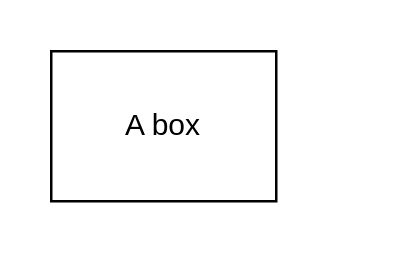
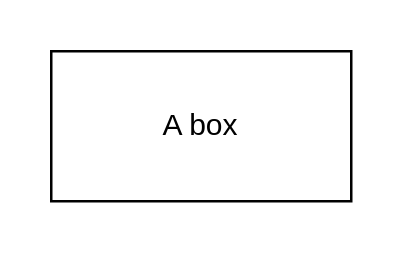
(164, 126) -> (201, 126)
